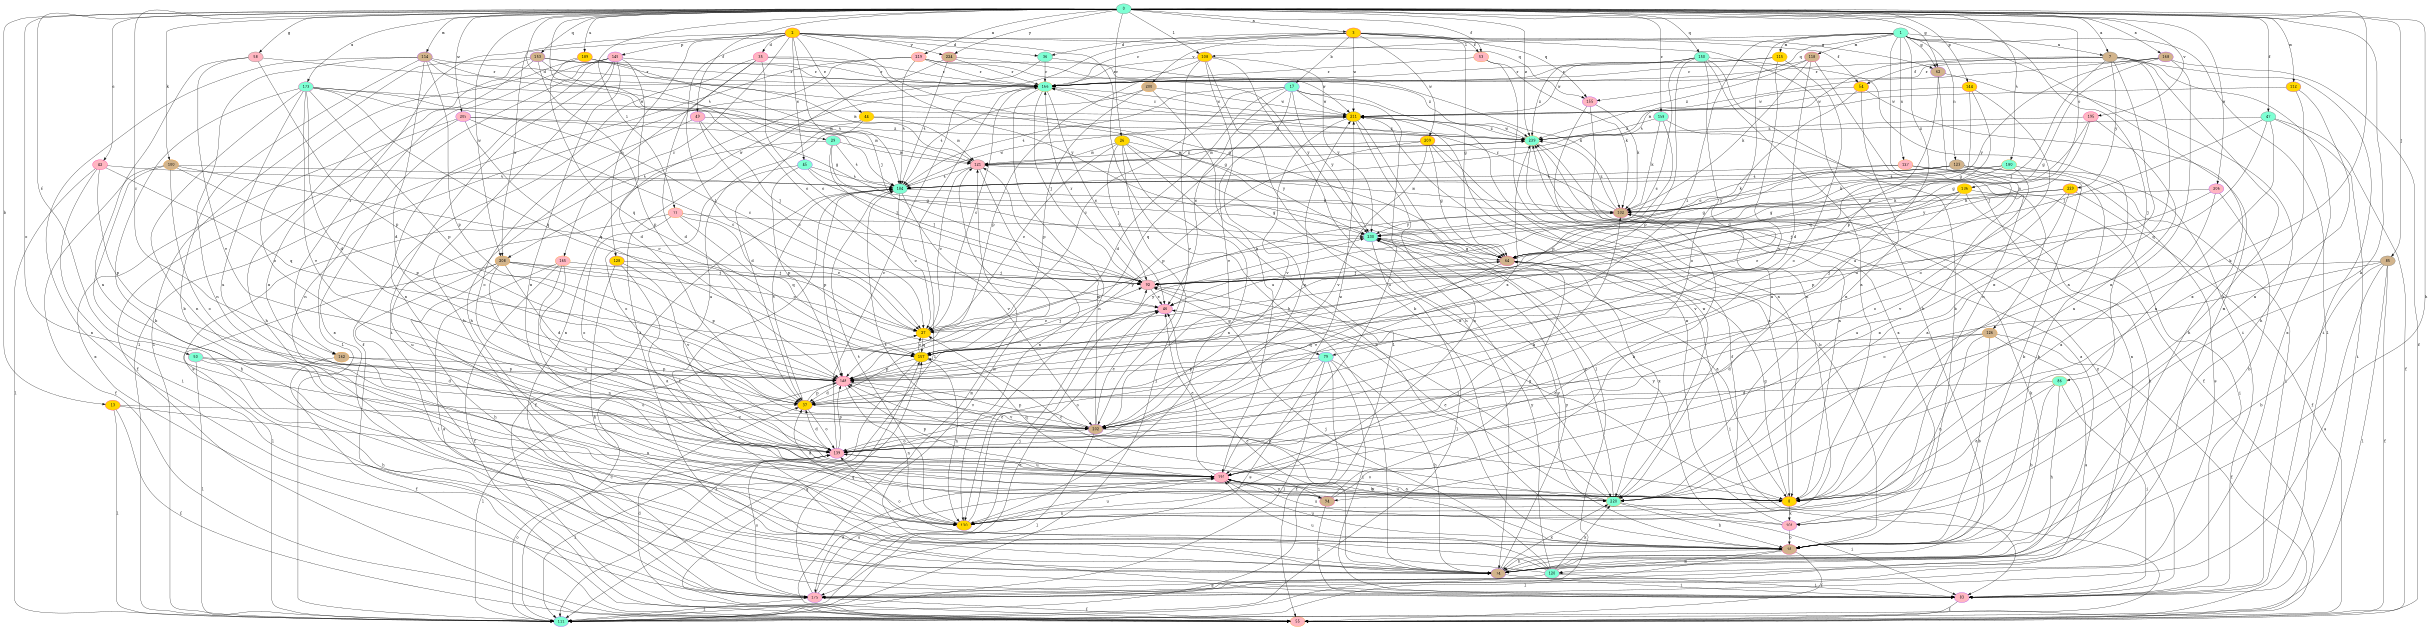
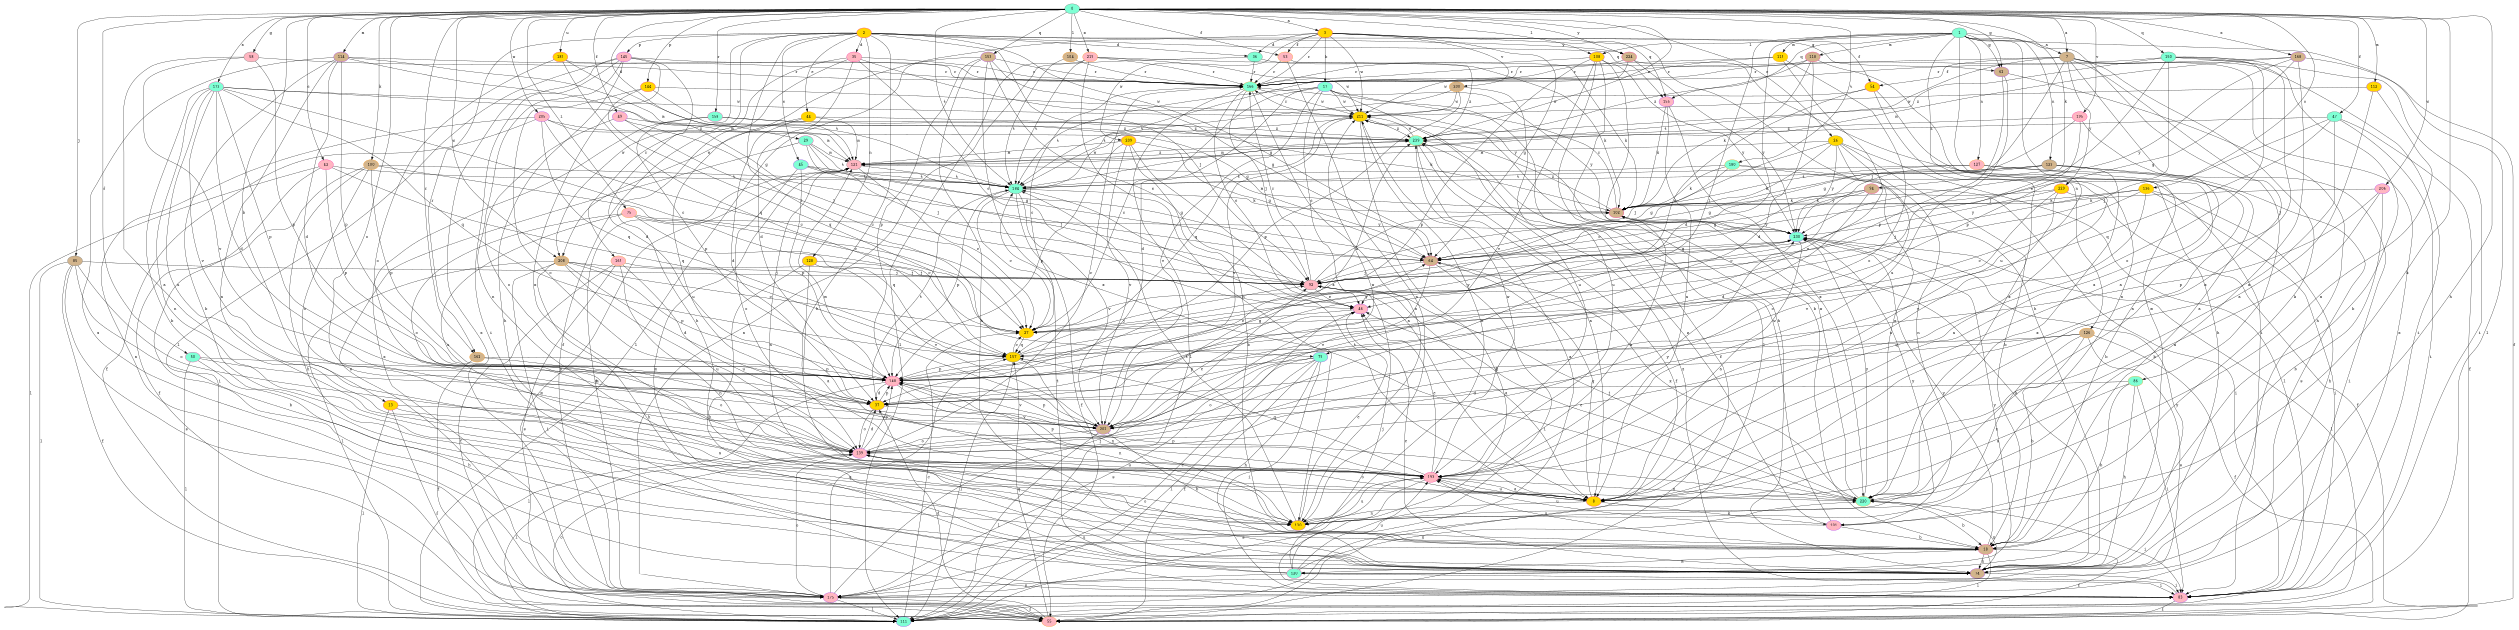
none -> (1070, 57)
none -> (595, 381)
(1274, 489) -> (1630, 383)
